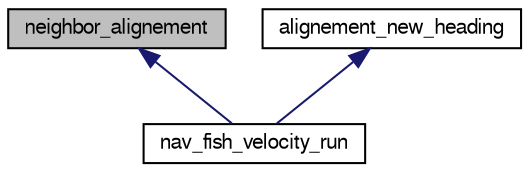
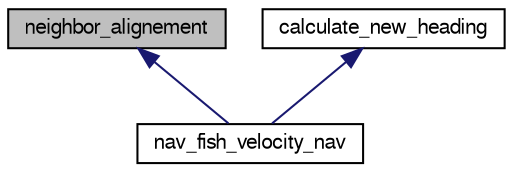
(392, 29) -> (384, 29)
(254, 144) -> (250, 144)
